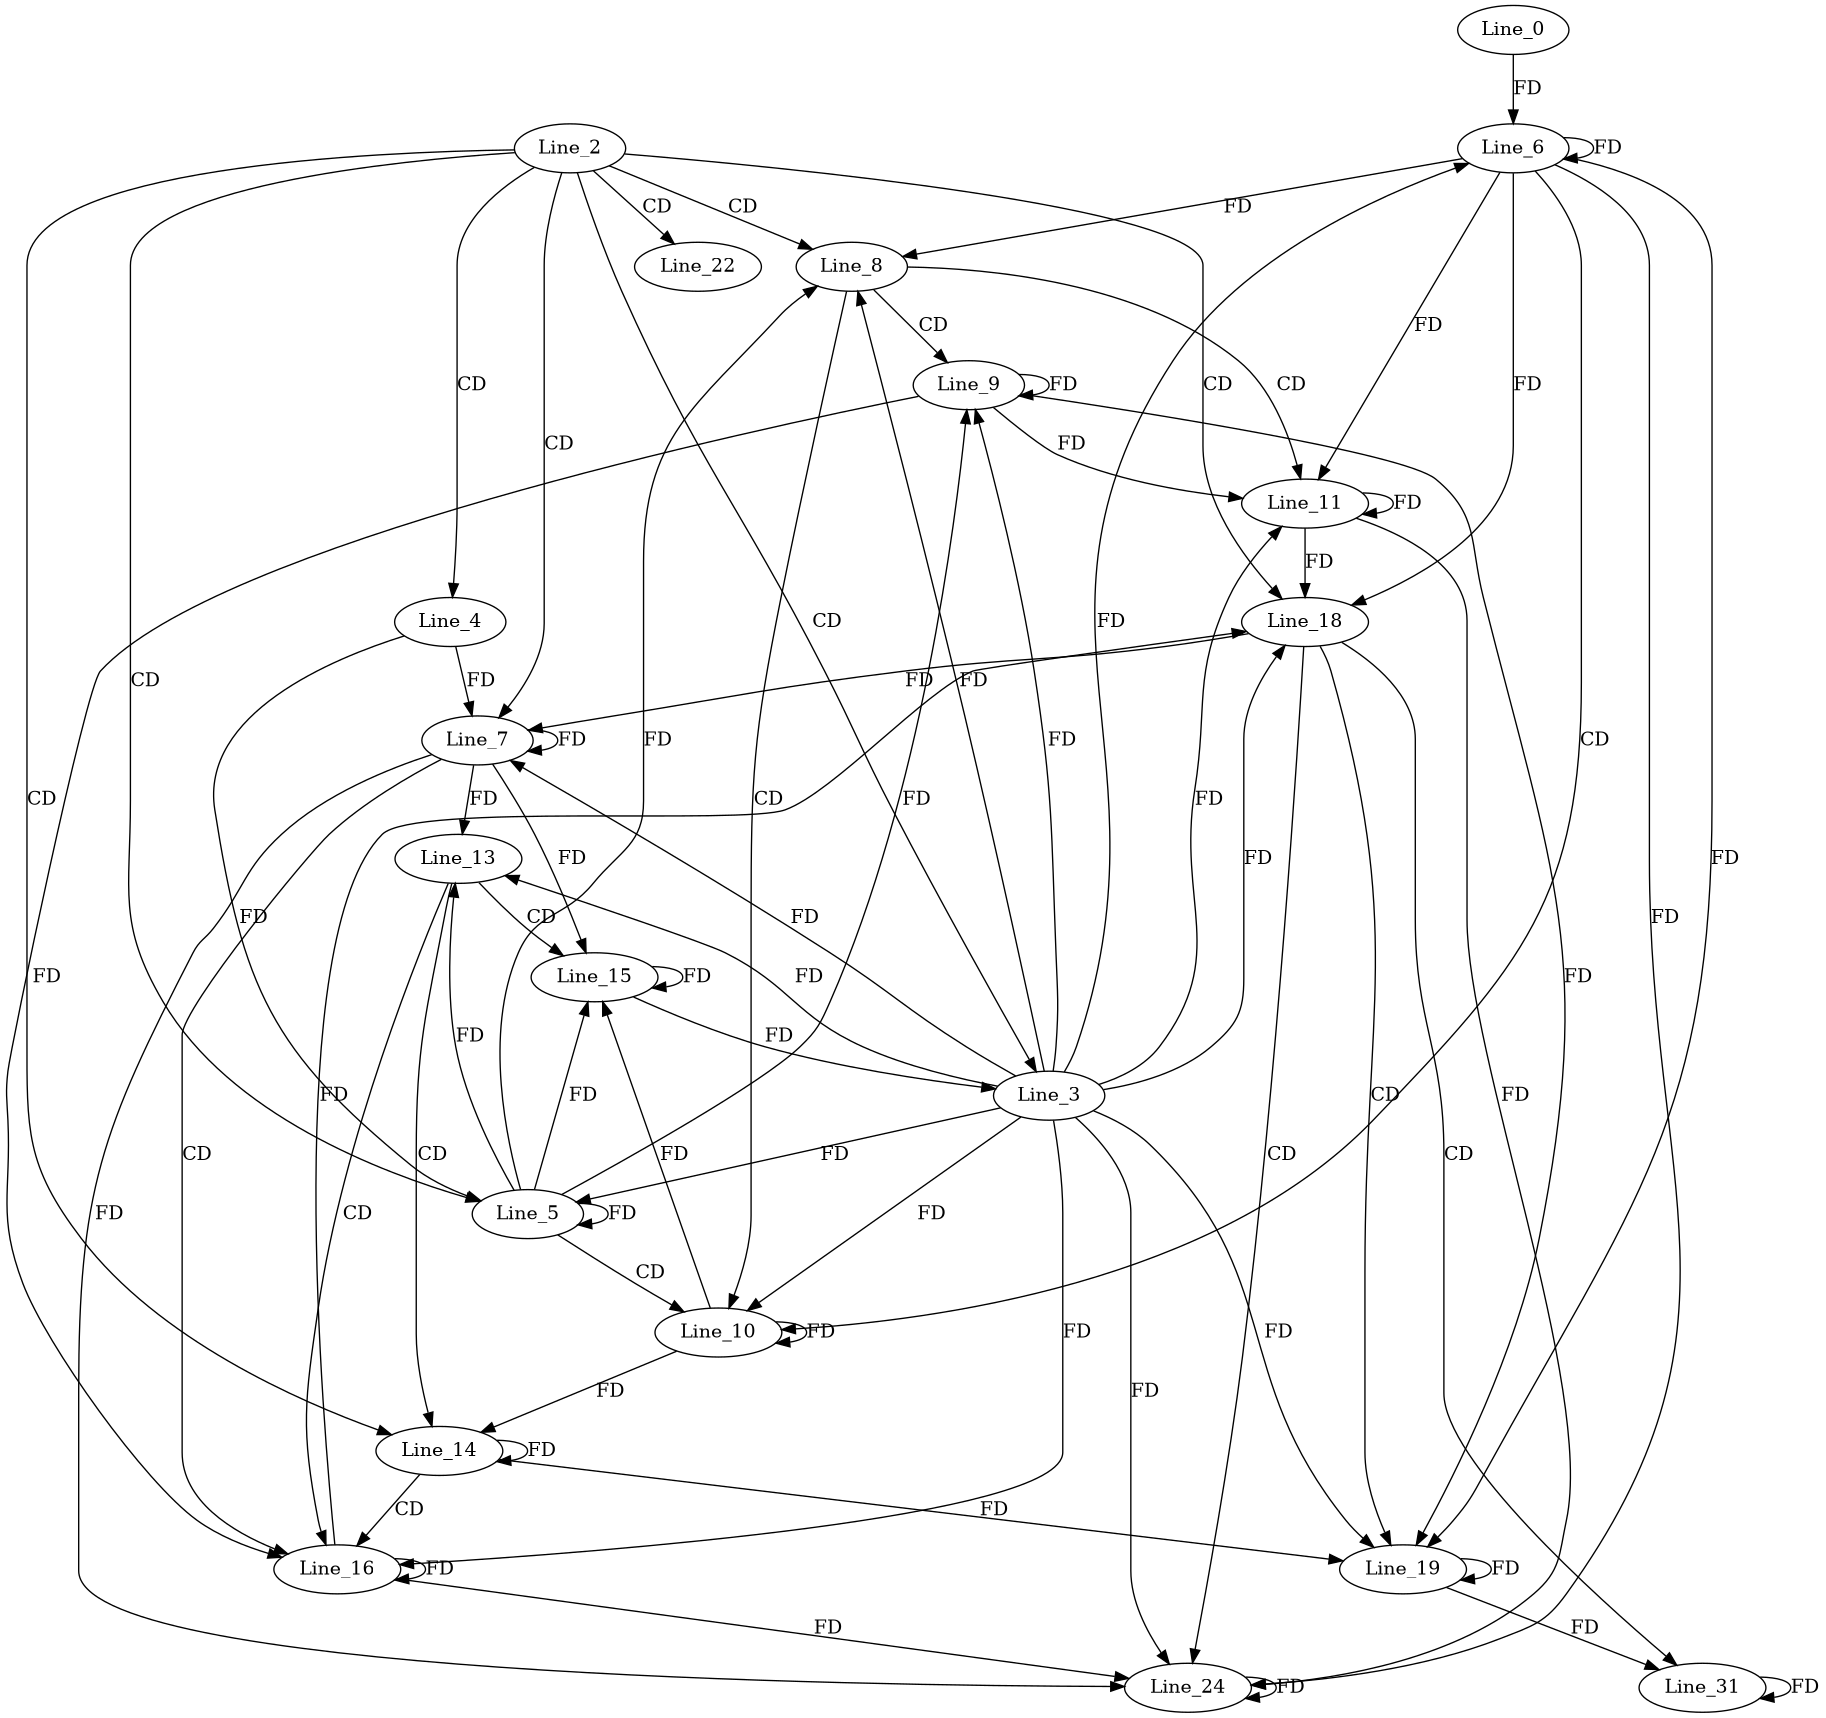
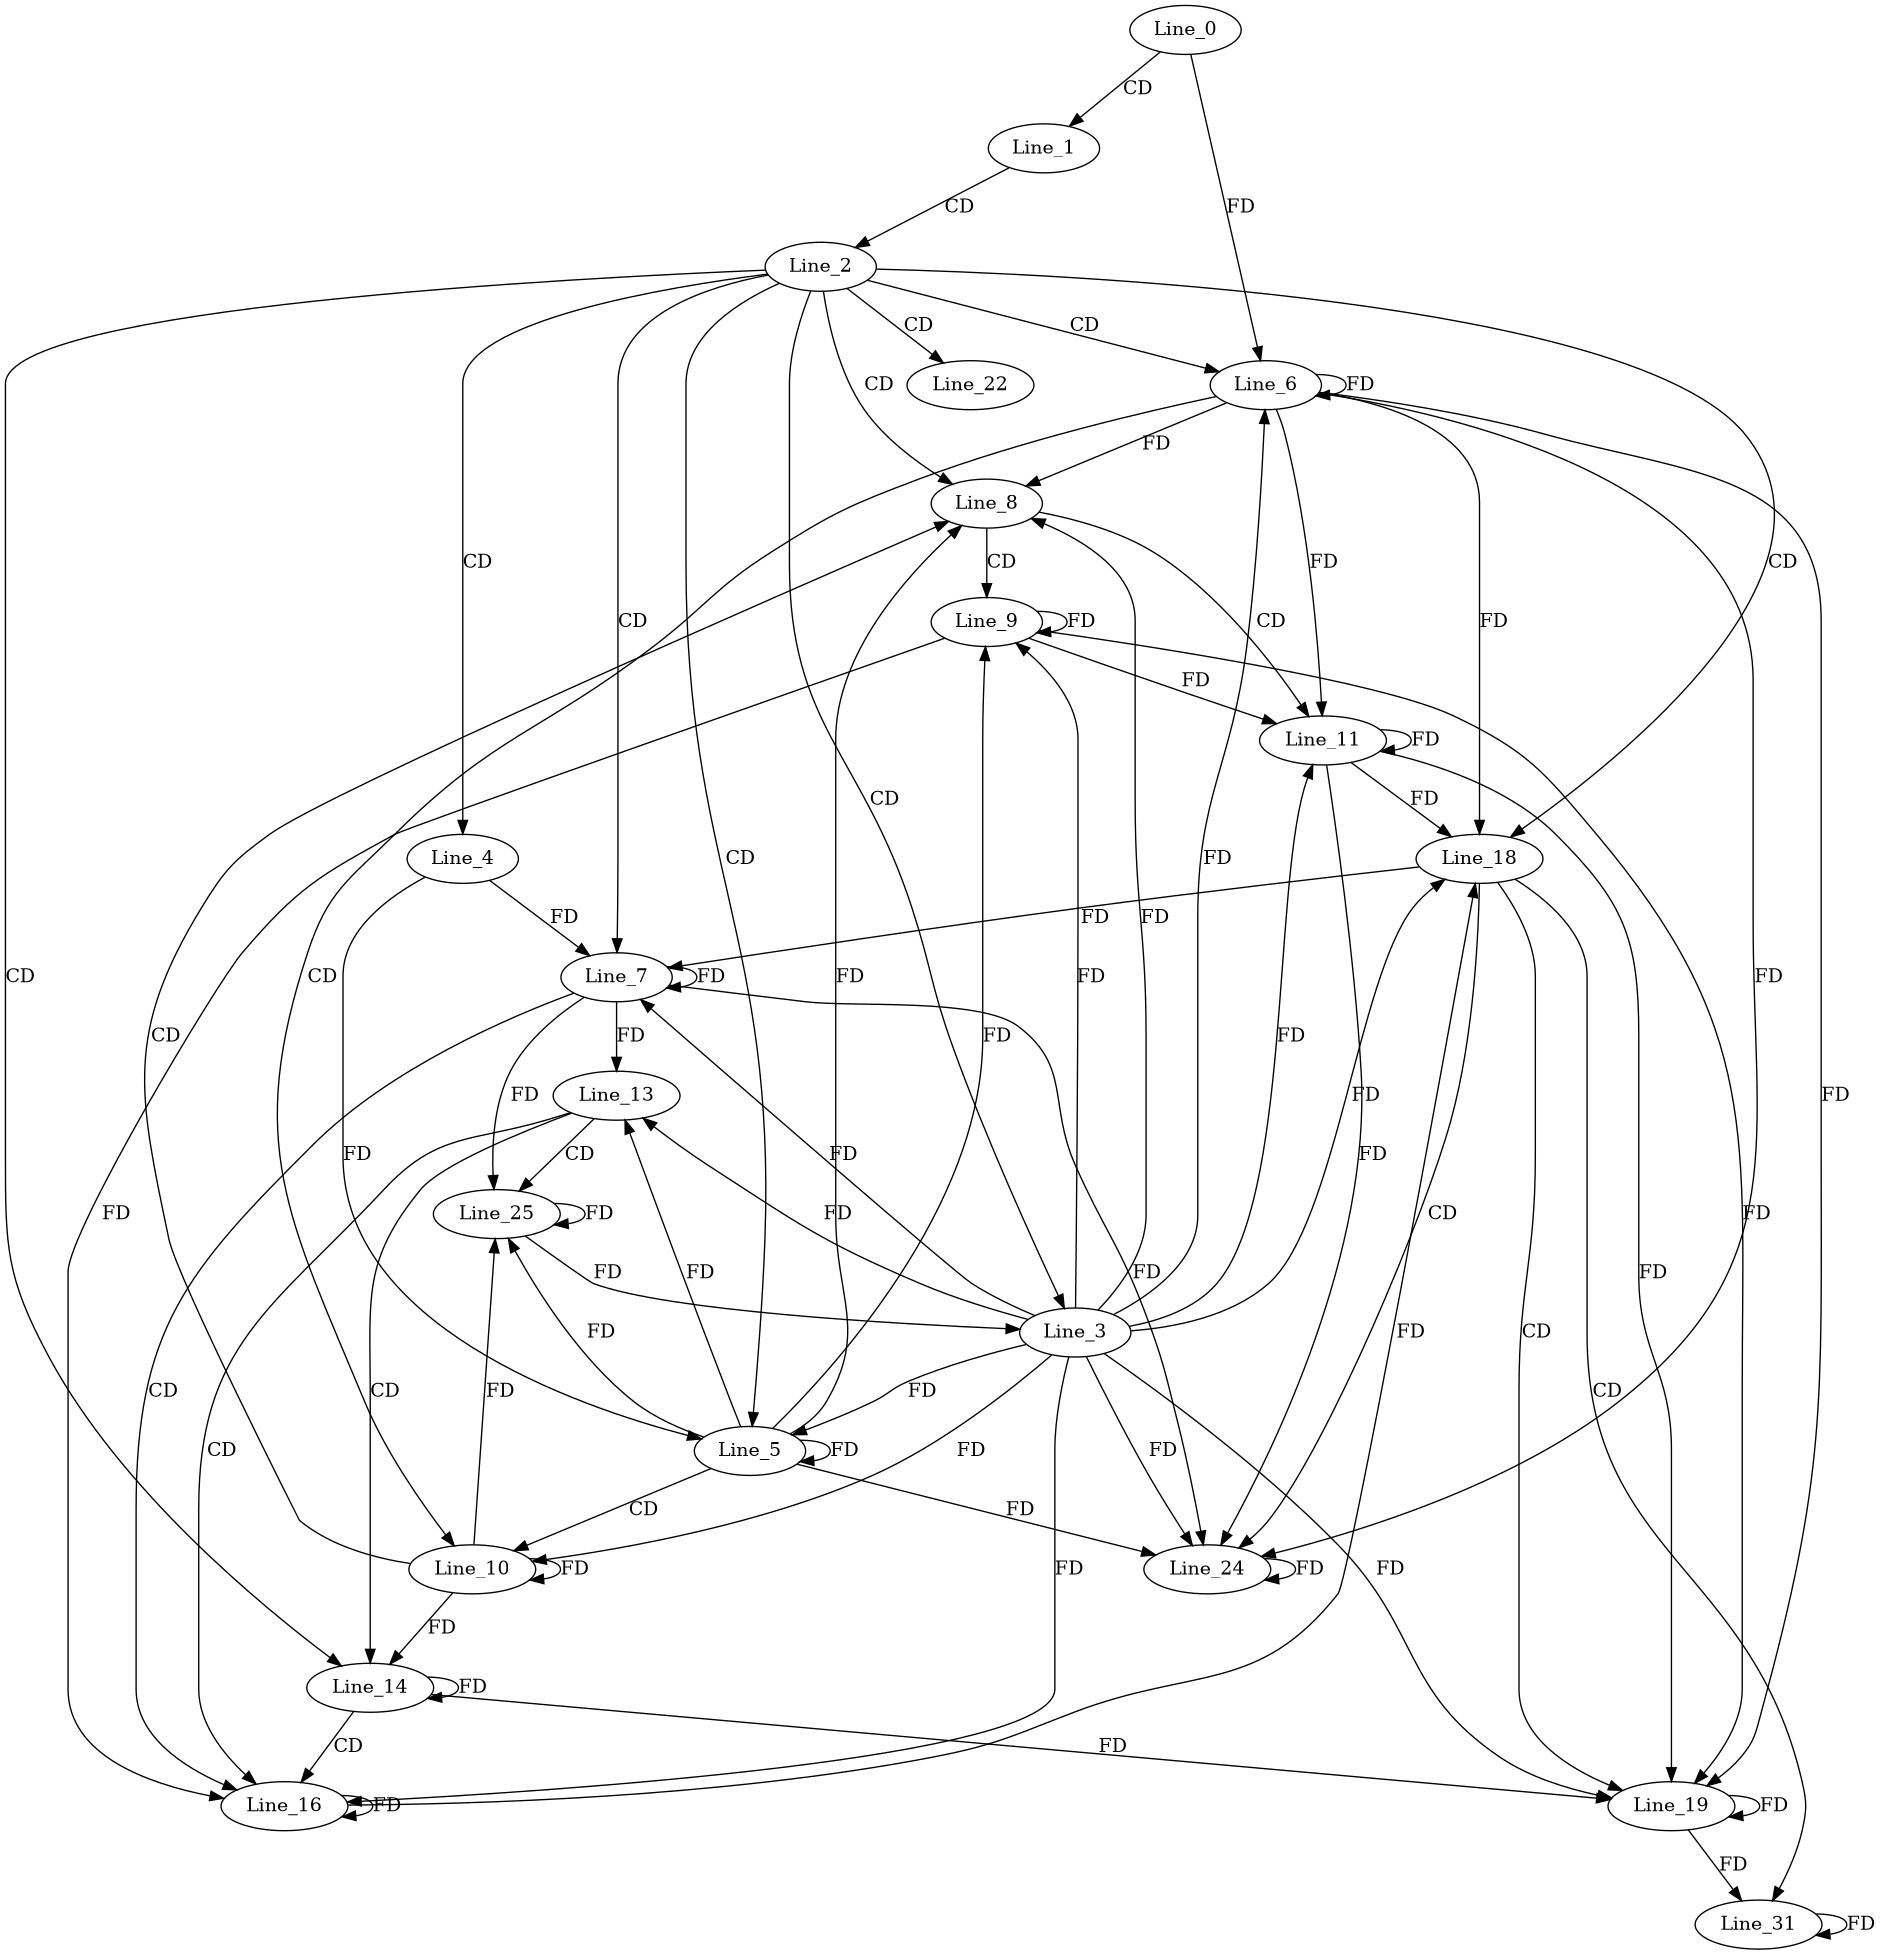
none -> (1044, 148)
none -> (1037, 324)
(753, 790) -> (218, 883)
(595, 977) -> (497, 1214)
none -> (1639, 1192)
(756, 1628) -> (969, 1508)
